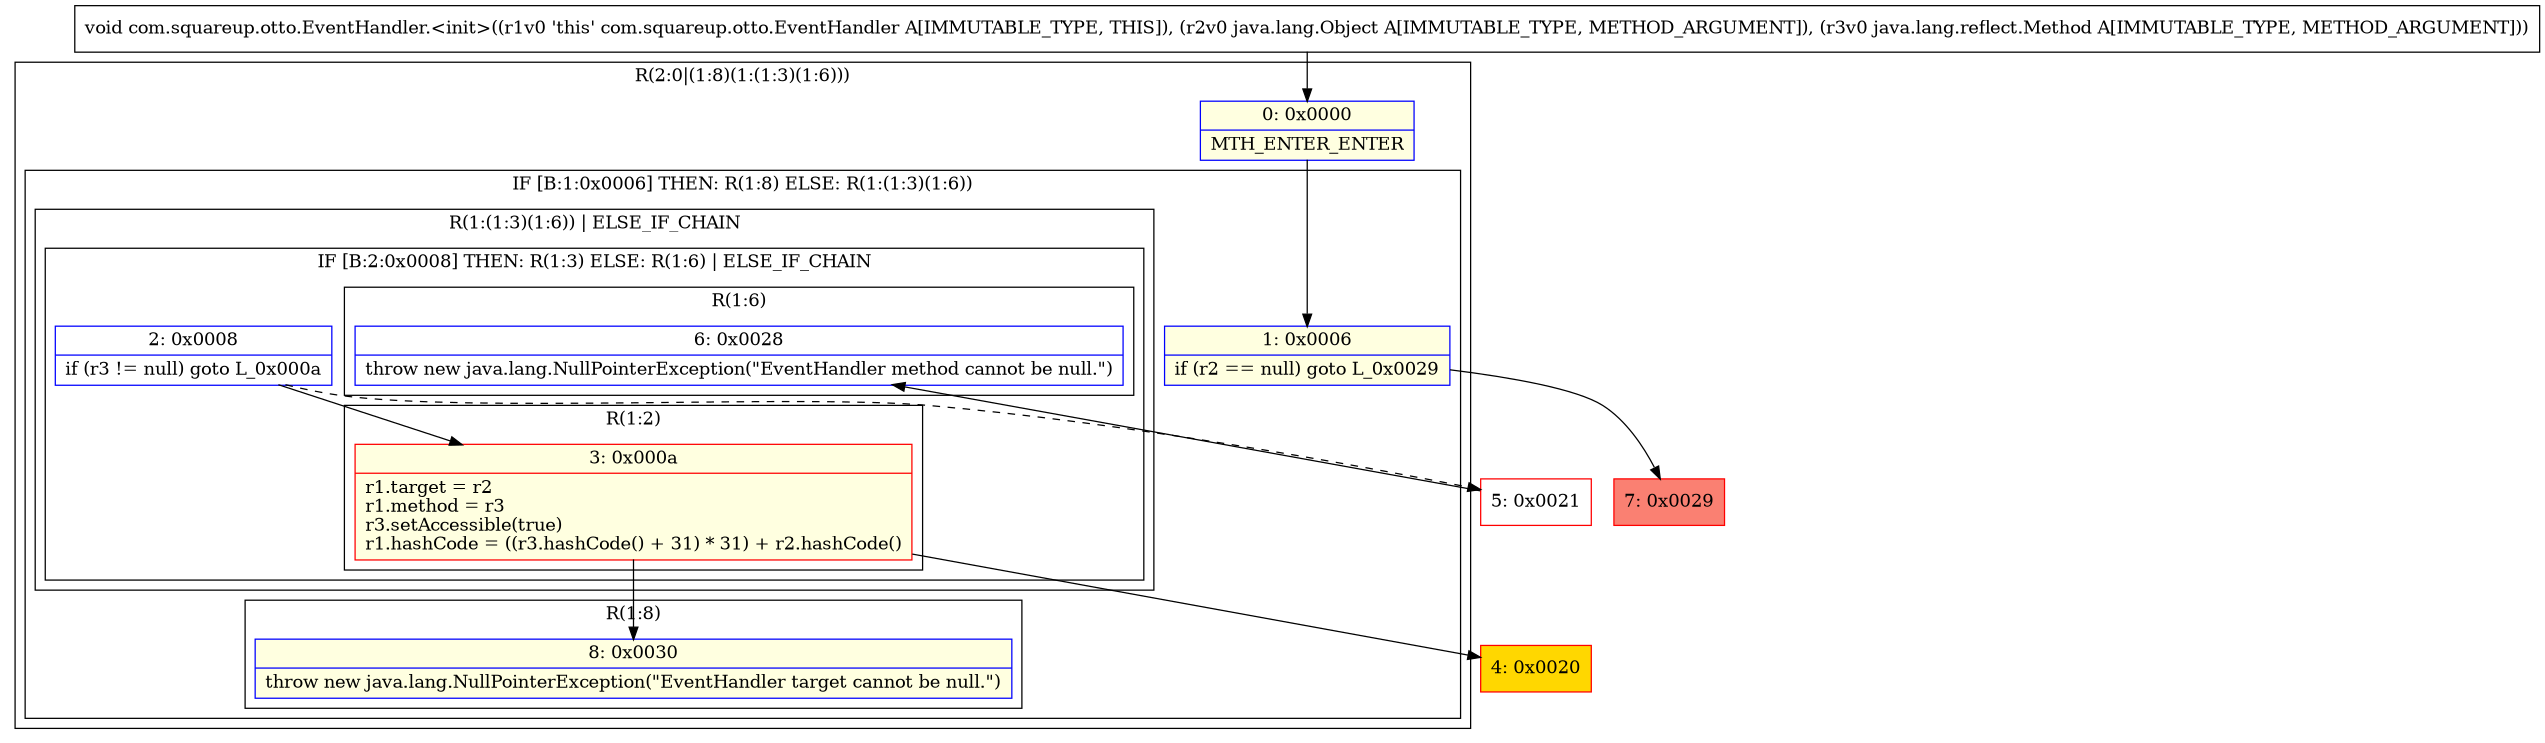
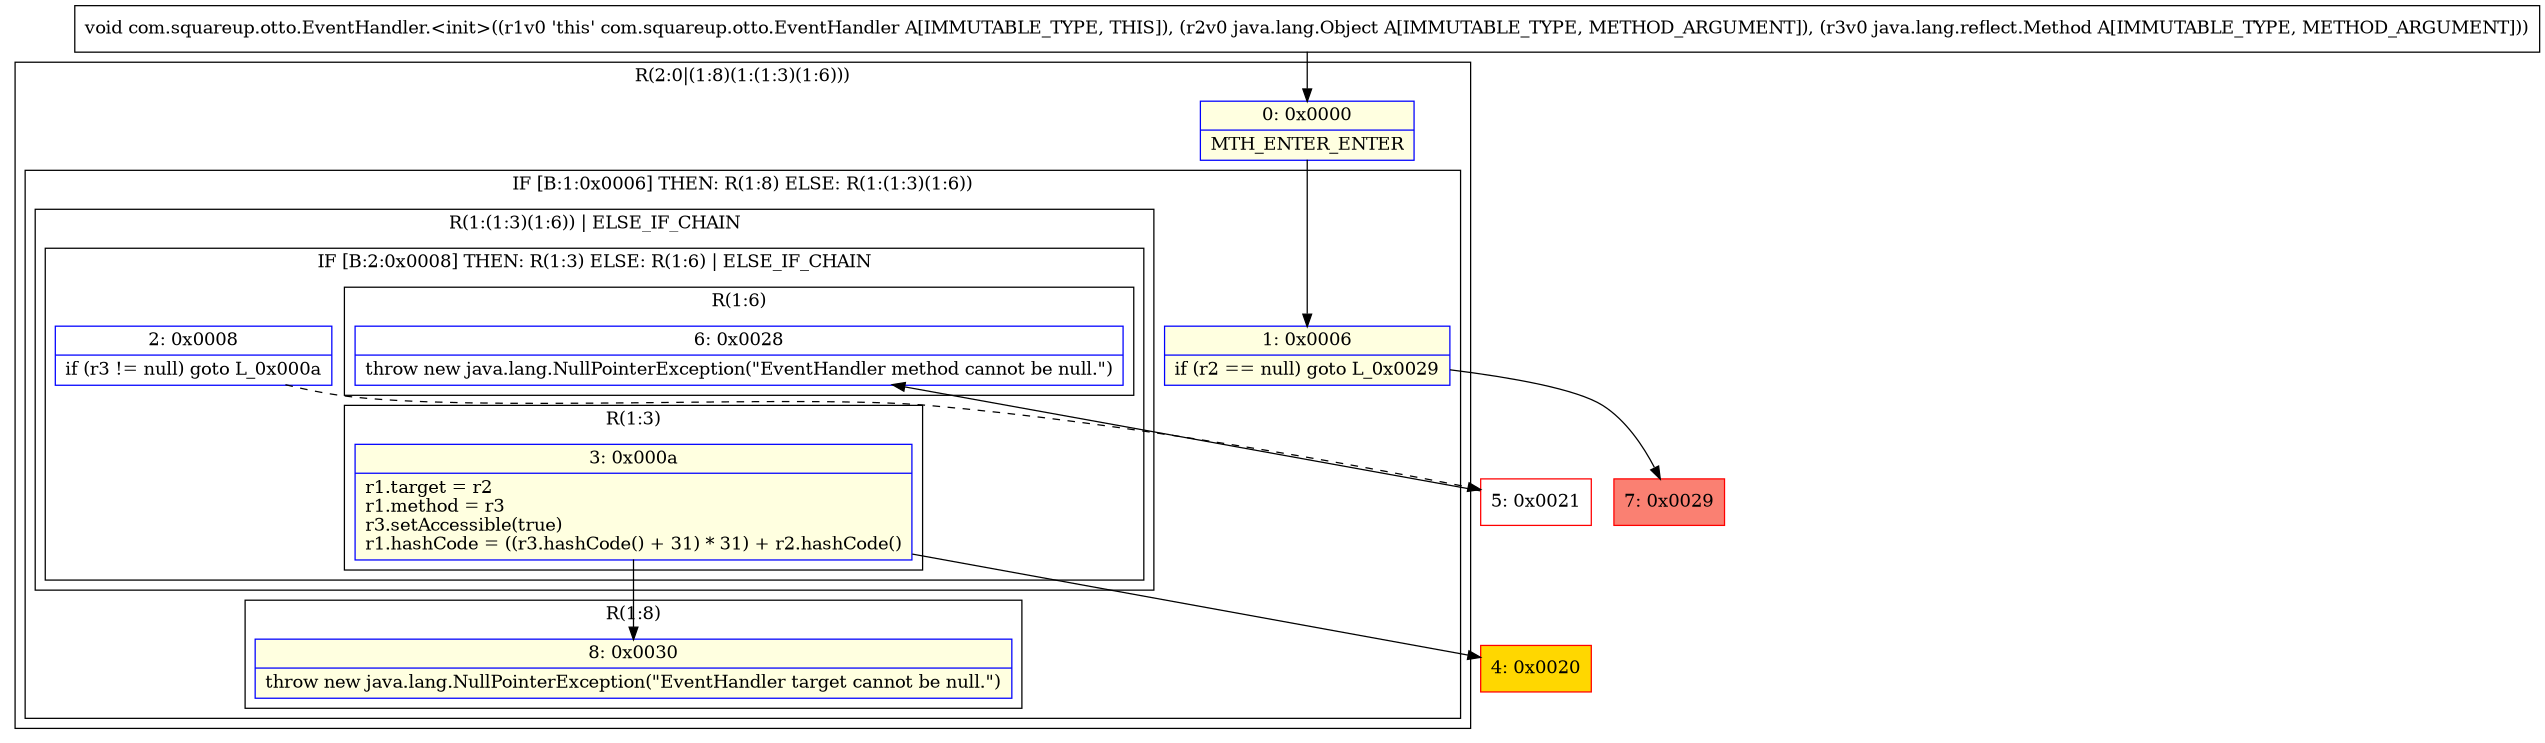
(369, 414) -> none
(634, 420) -> (634, 420)
(634, 502) -> (634, 502)
